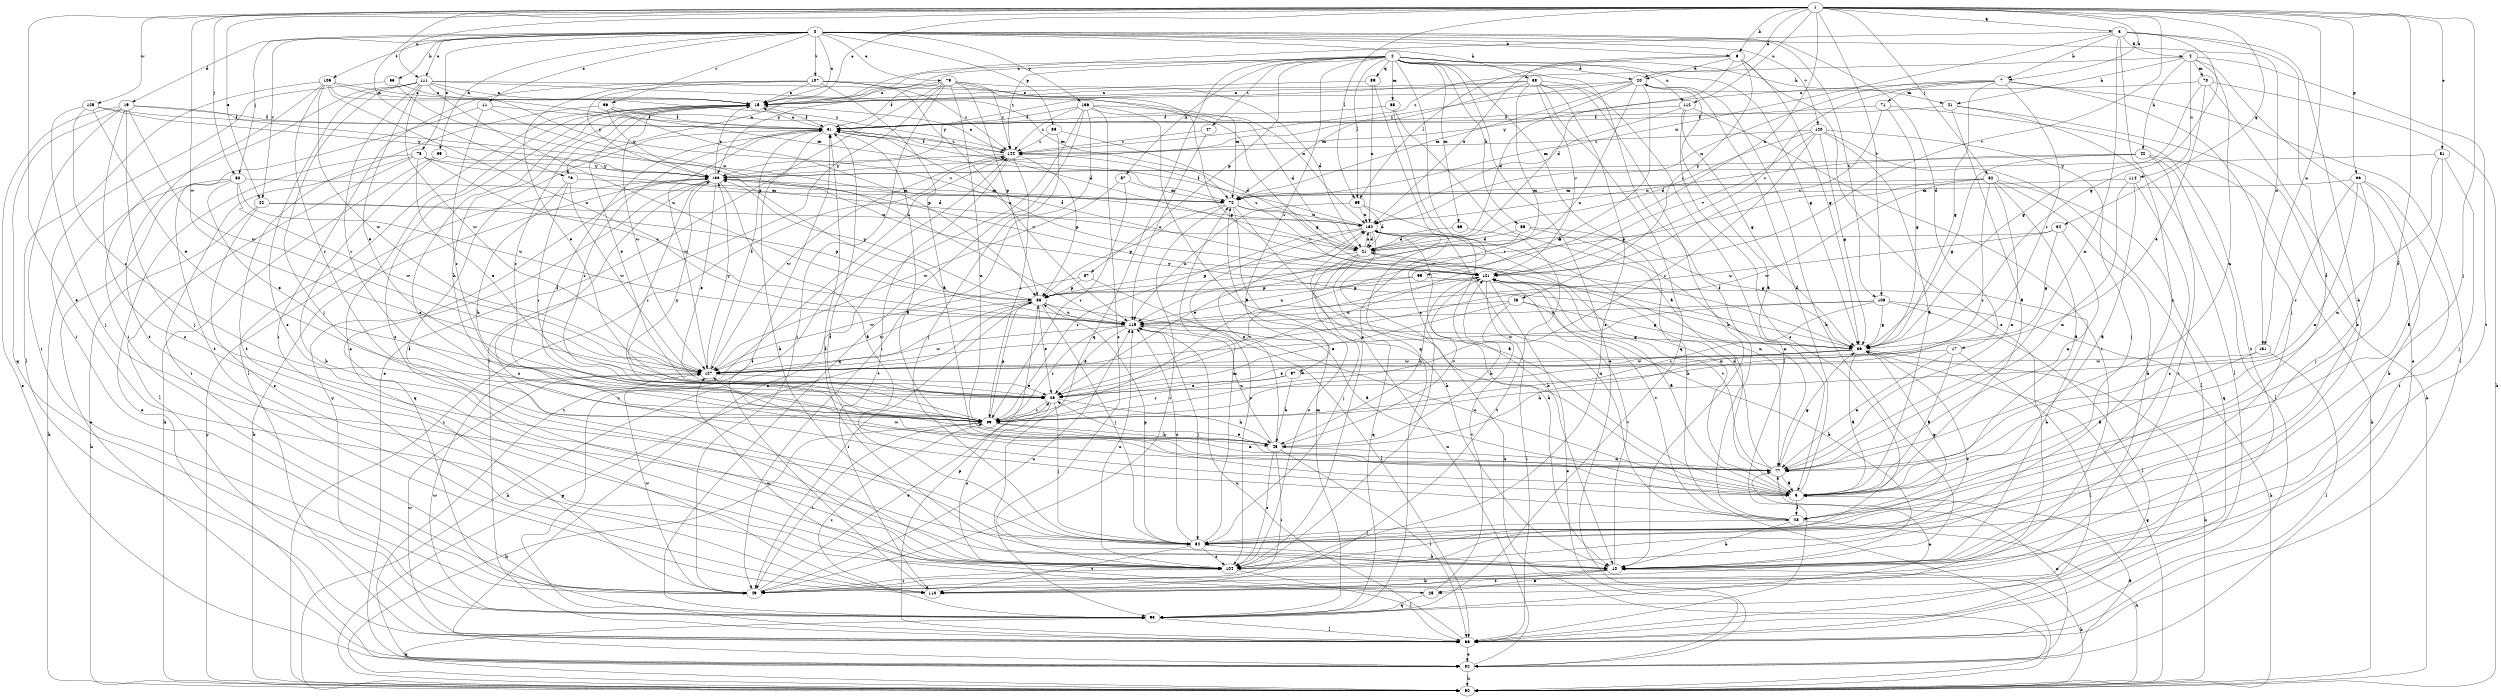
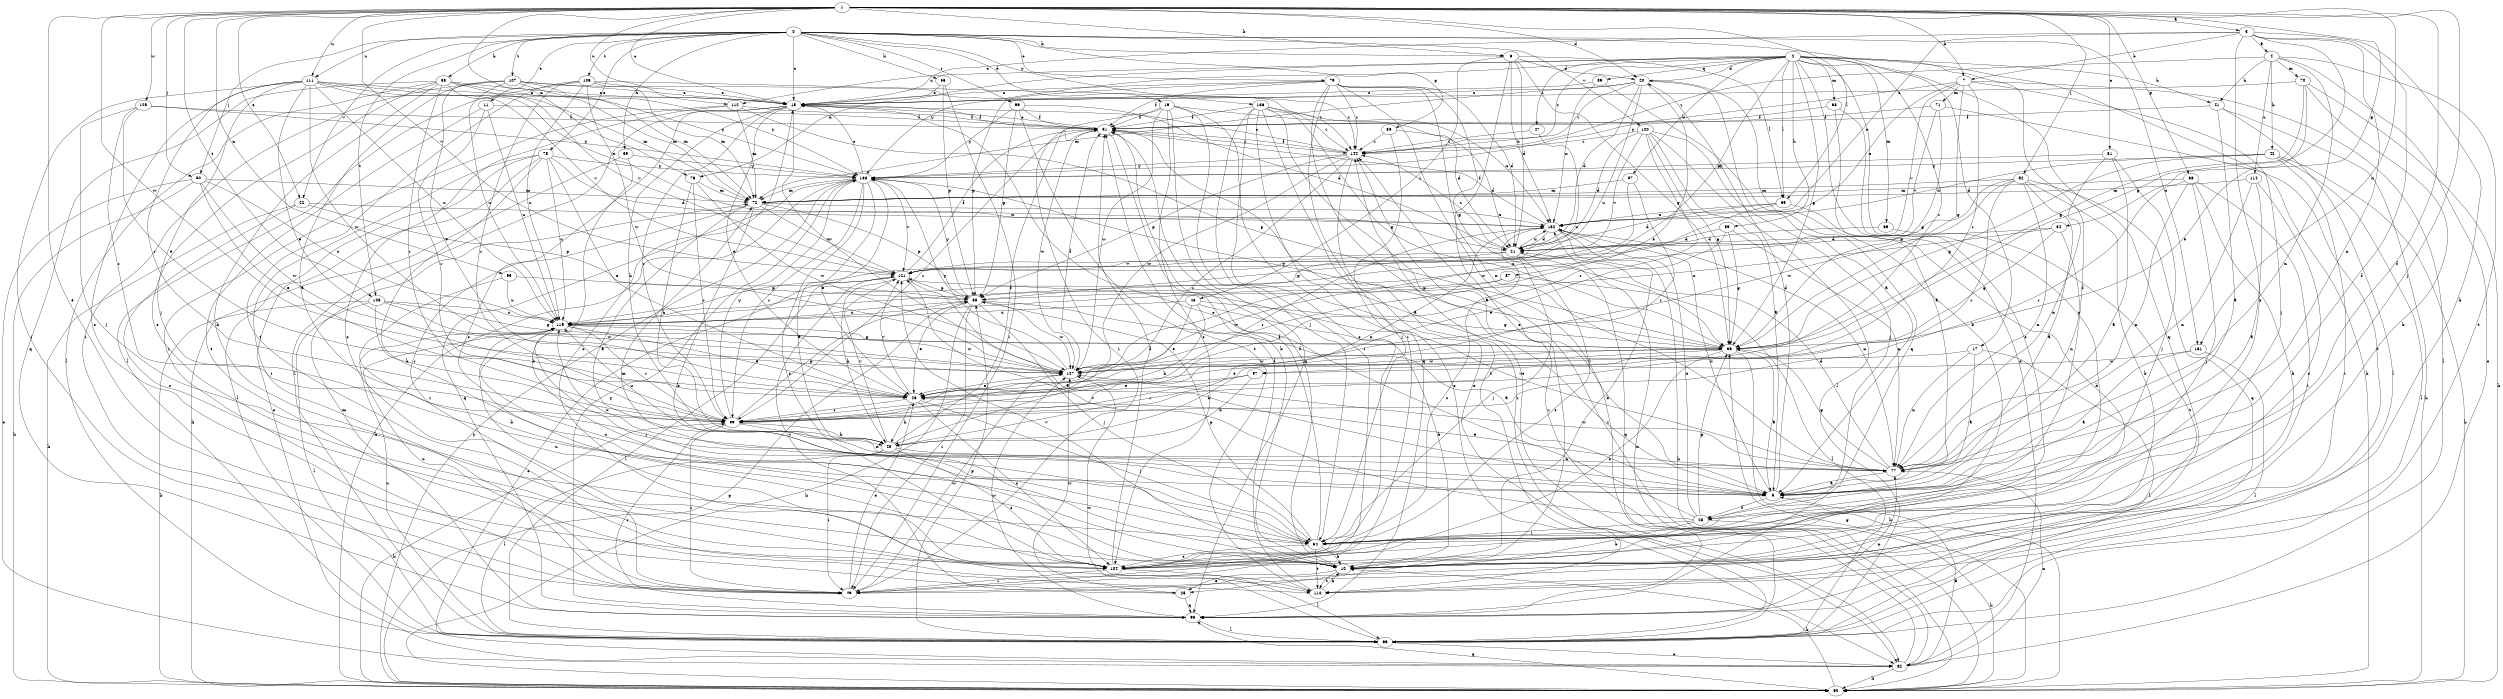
none -> (755, 469)
